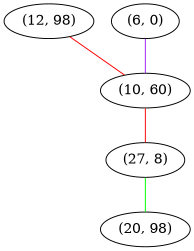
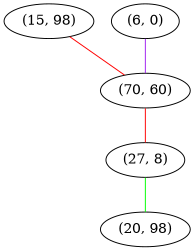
(49, 21) -> (49, 21)
(145, 91) -> (145, 91)
